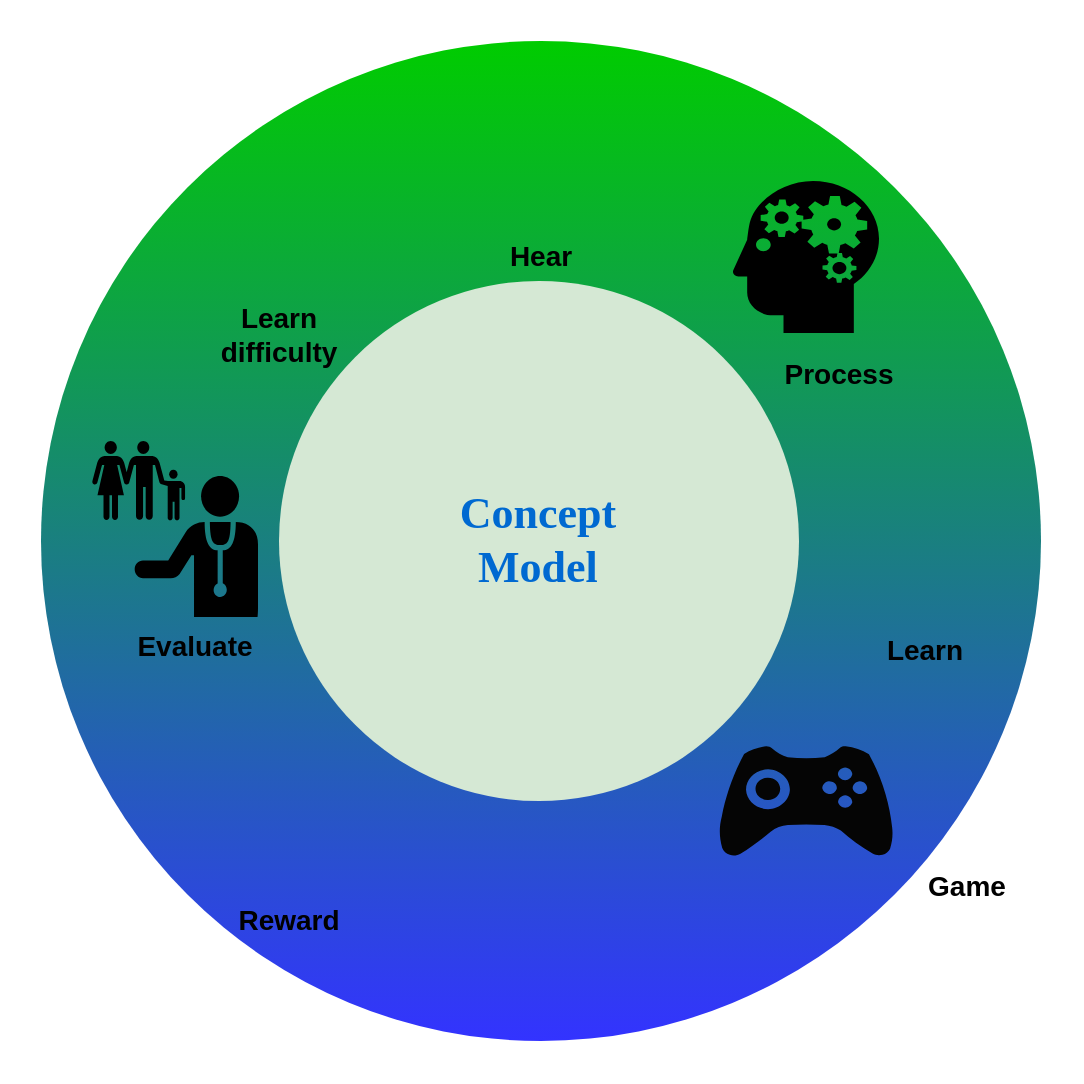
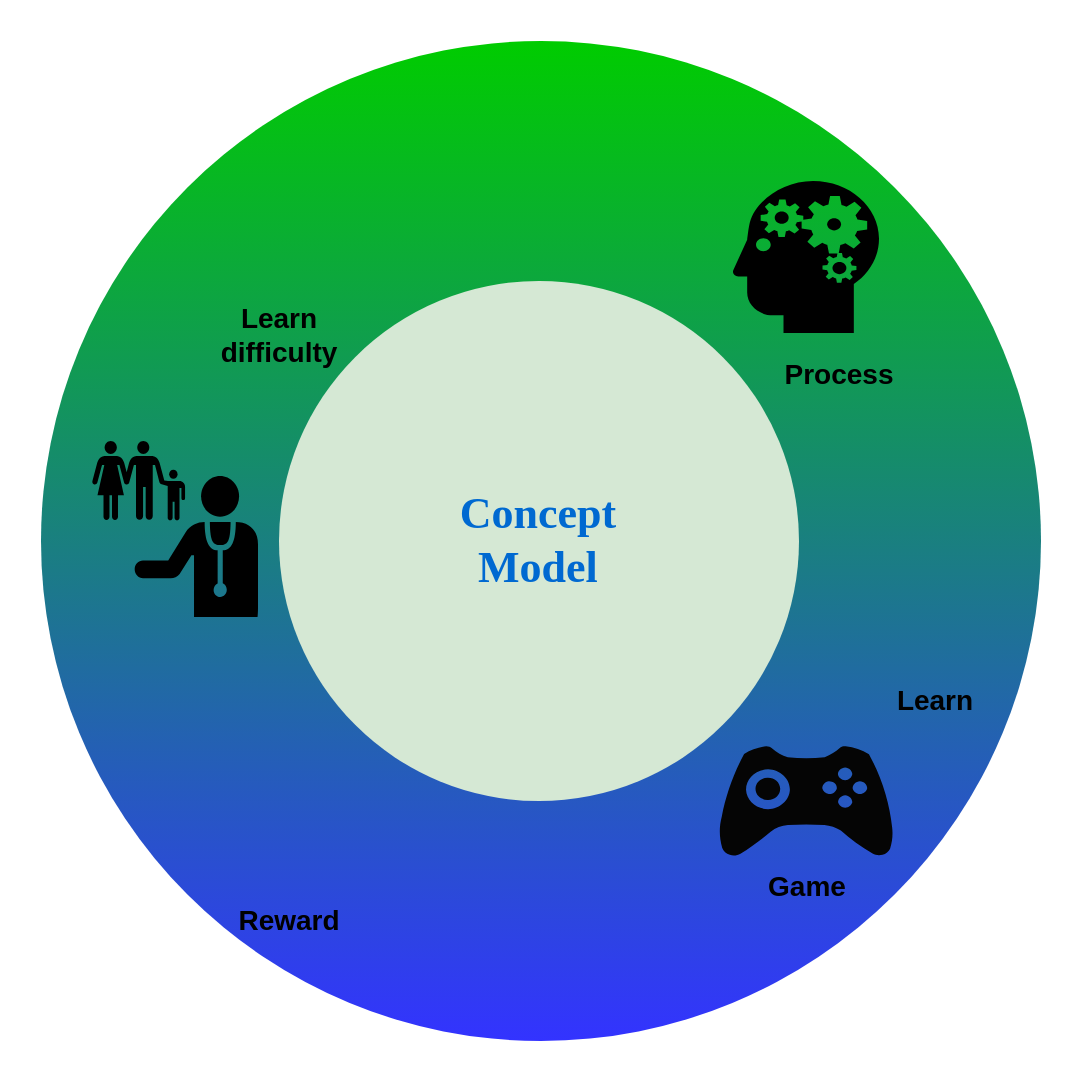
(541, 257) -> none
(195, 646) -> none
(924, 651) -> (934, 701)
(966, 887) -> (806, 887)
